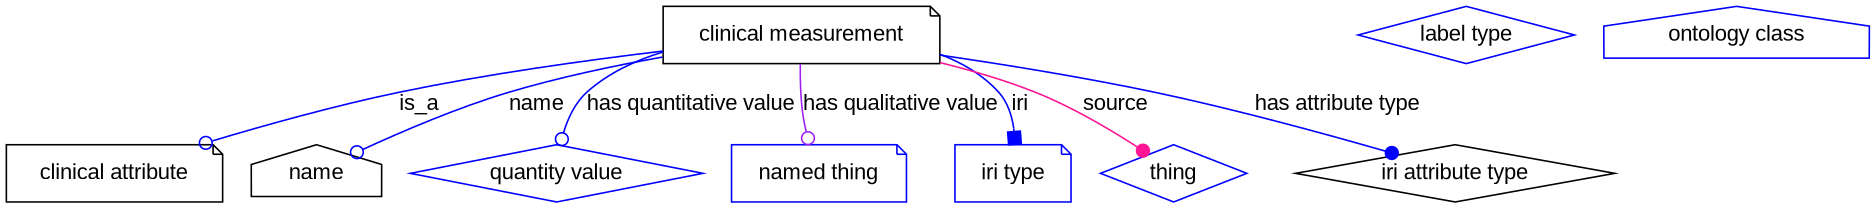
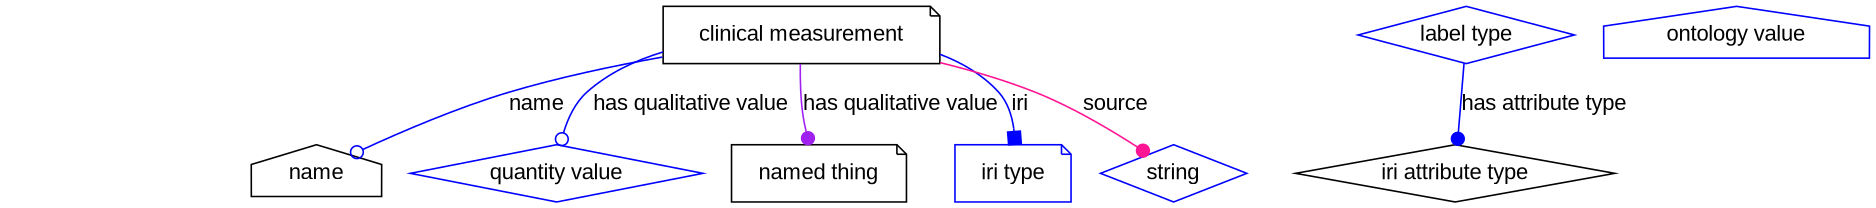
(1737, 35) -> (1737, 35)
(1165, 94) -> (1461, 98)
(801, 98) -> (801, 98)
(691, 104) -> (691, 104)
(114, 173) -> none
(819, 173) -> (819, 173)
(1174, 173) -> (1174, 173)
